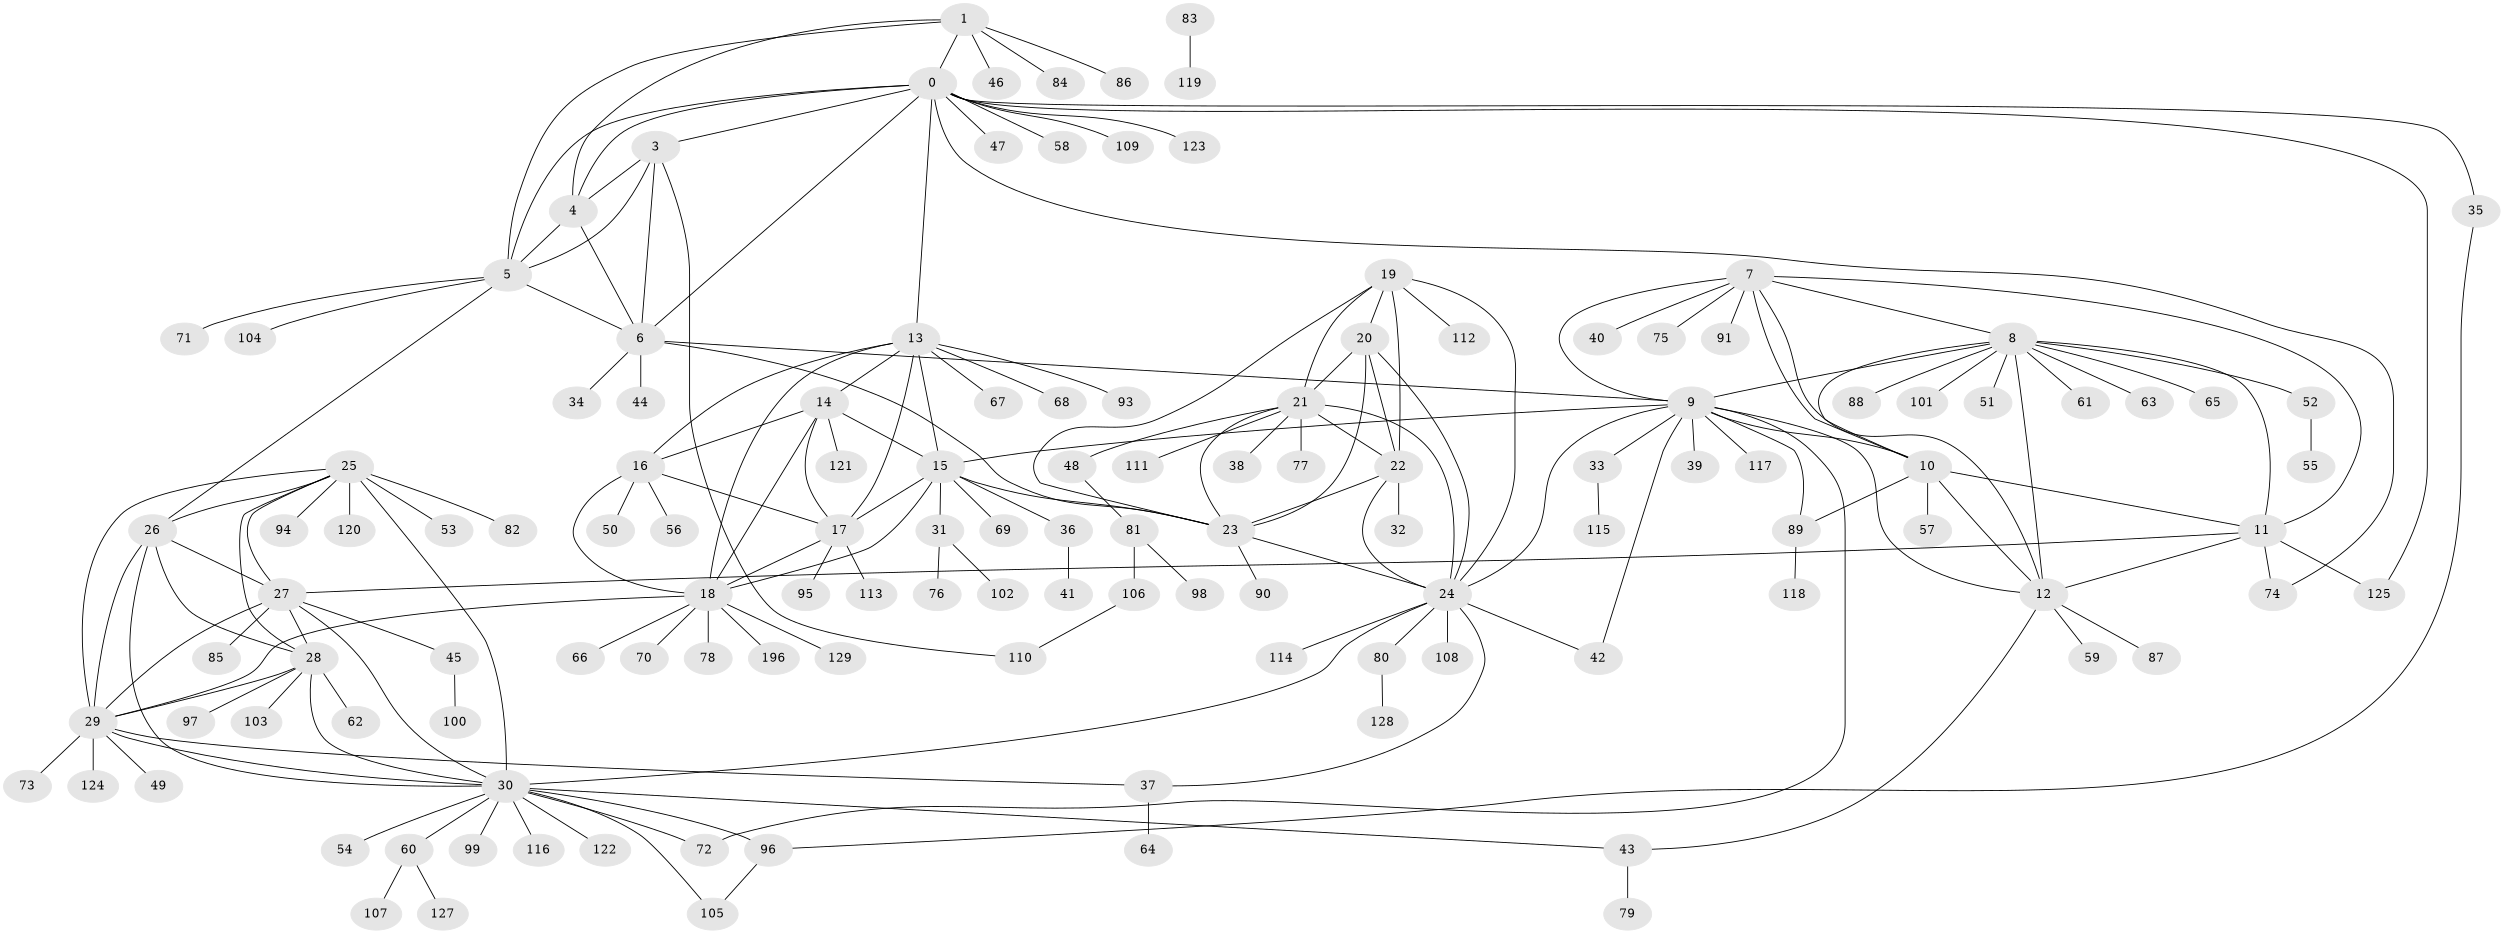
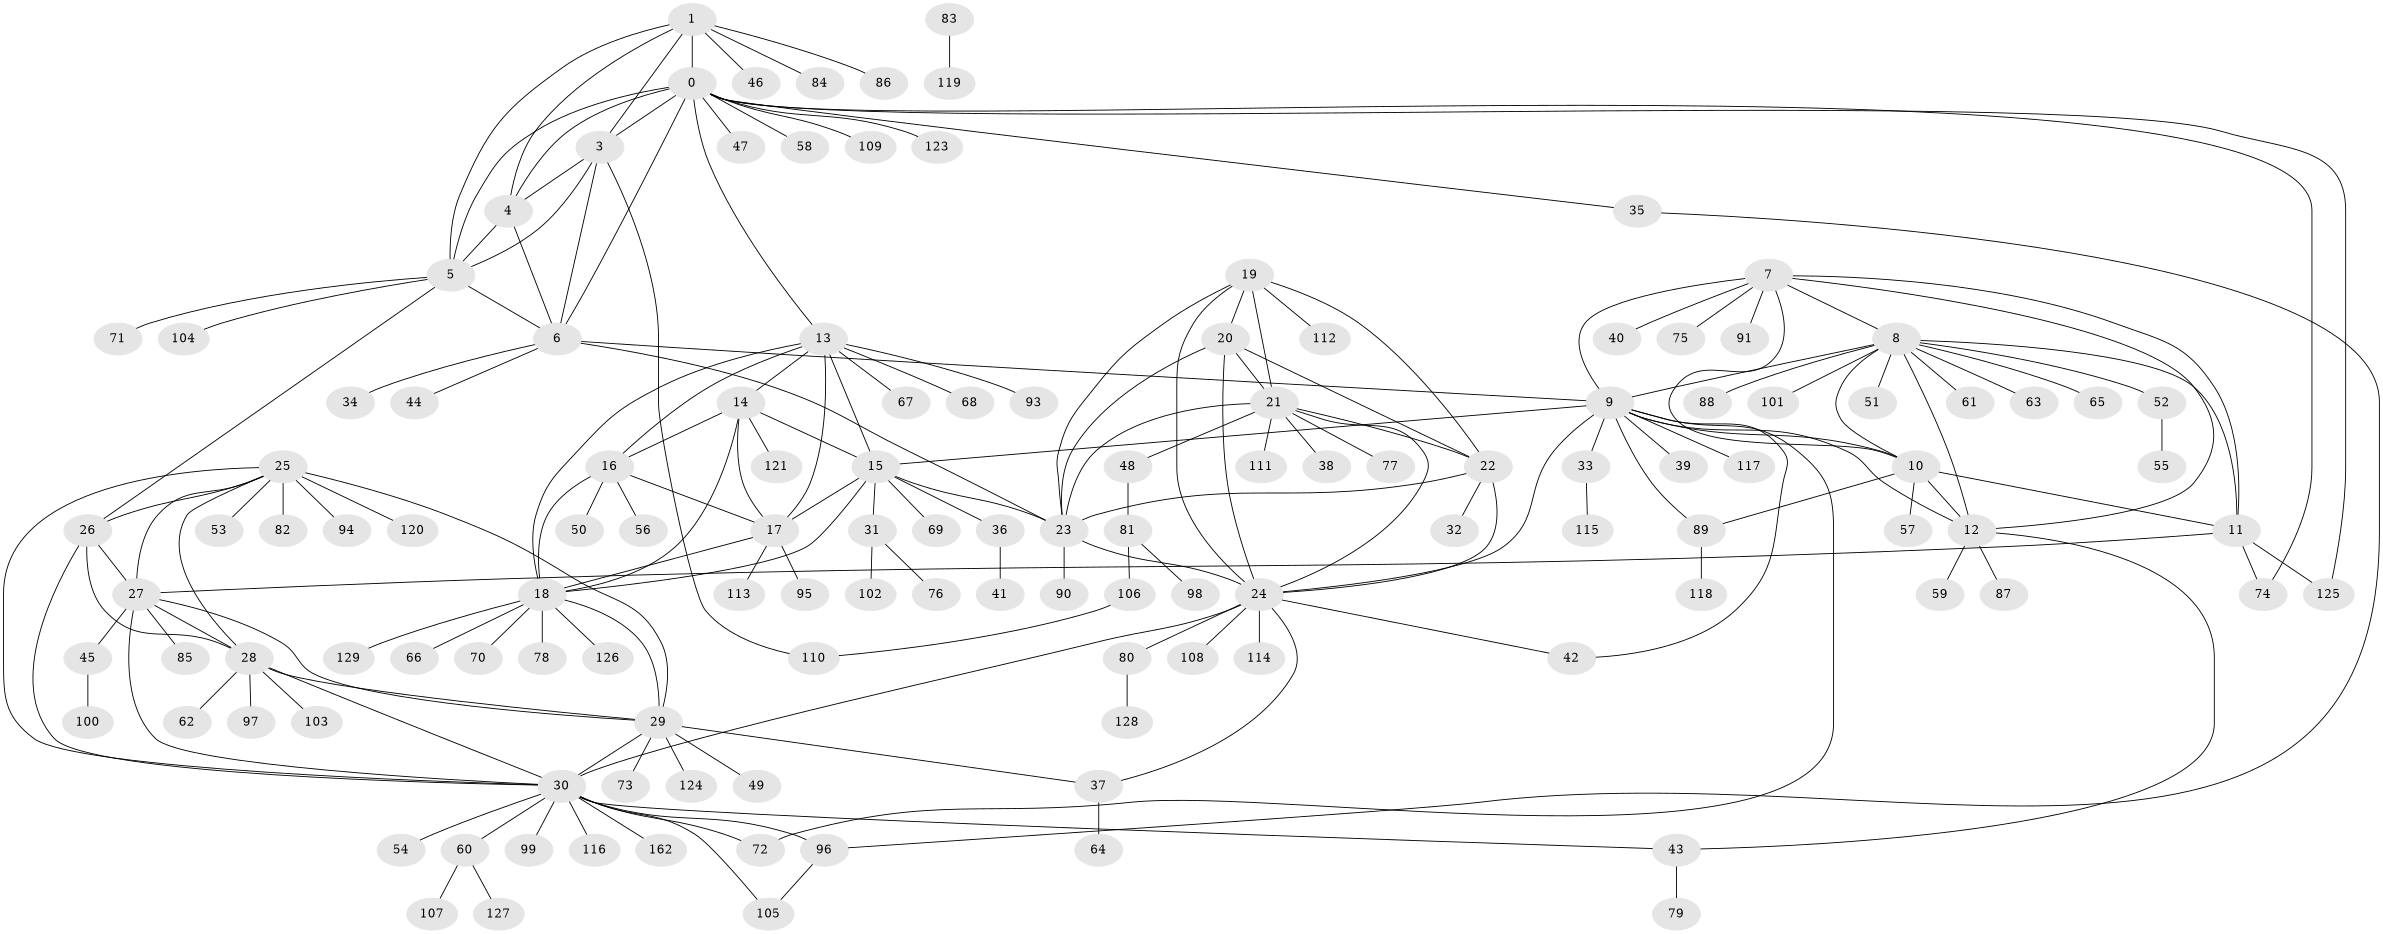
none -> (646, 83)
(2153, 563) -> none
(108, 622) -> none
(774, 659) -> (608, 659)
(605, 850) -> (661, 850)
